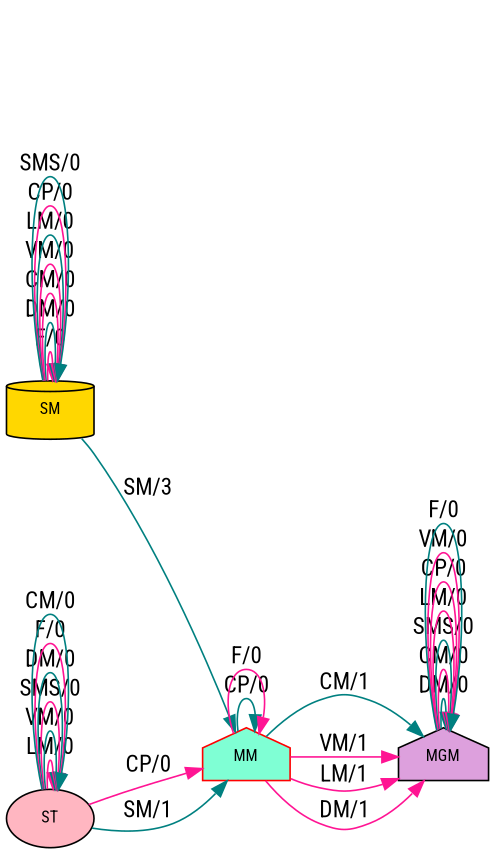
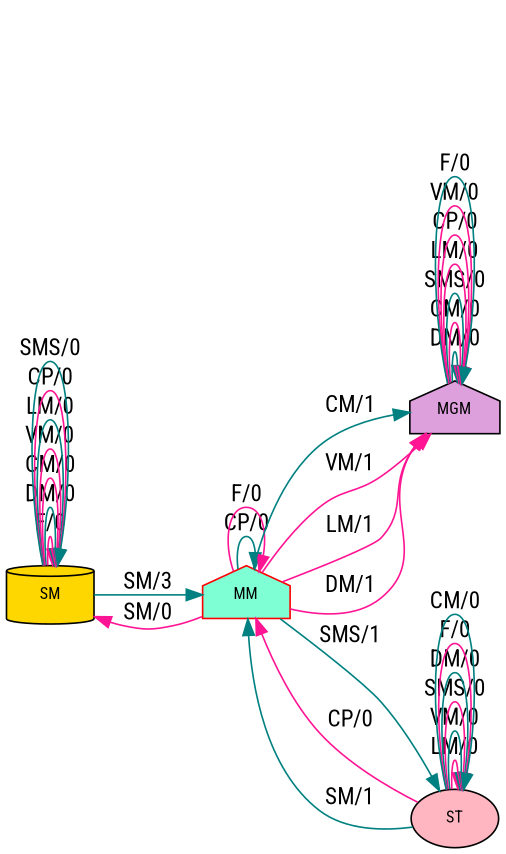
none -> (157, 629)
none -> (367, 688)
